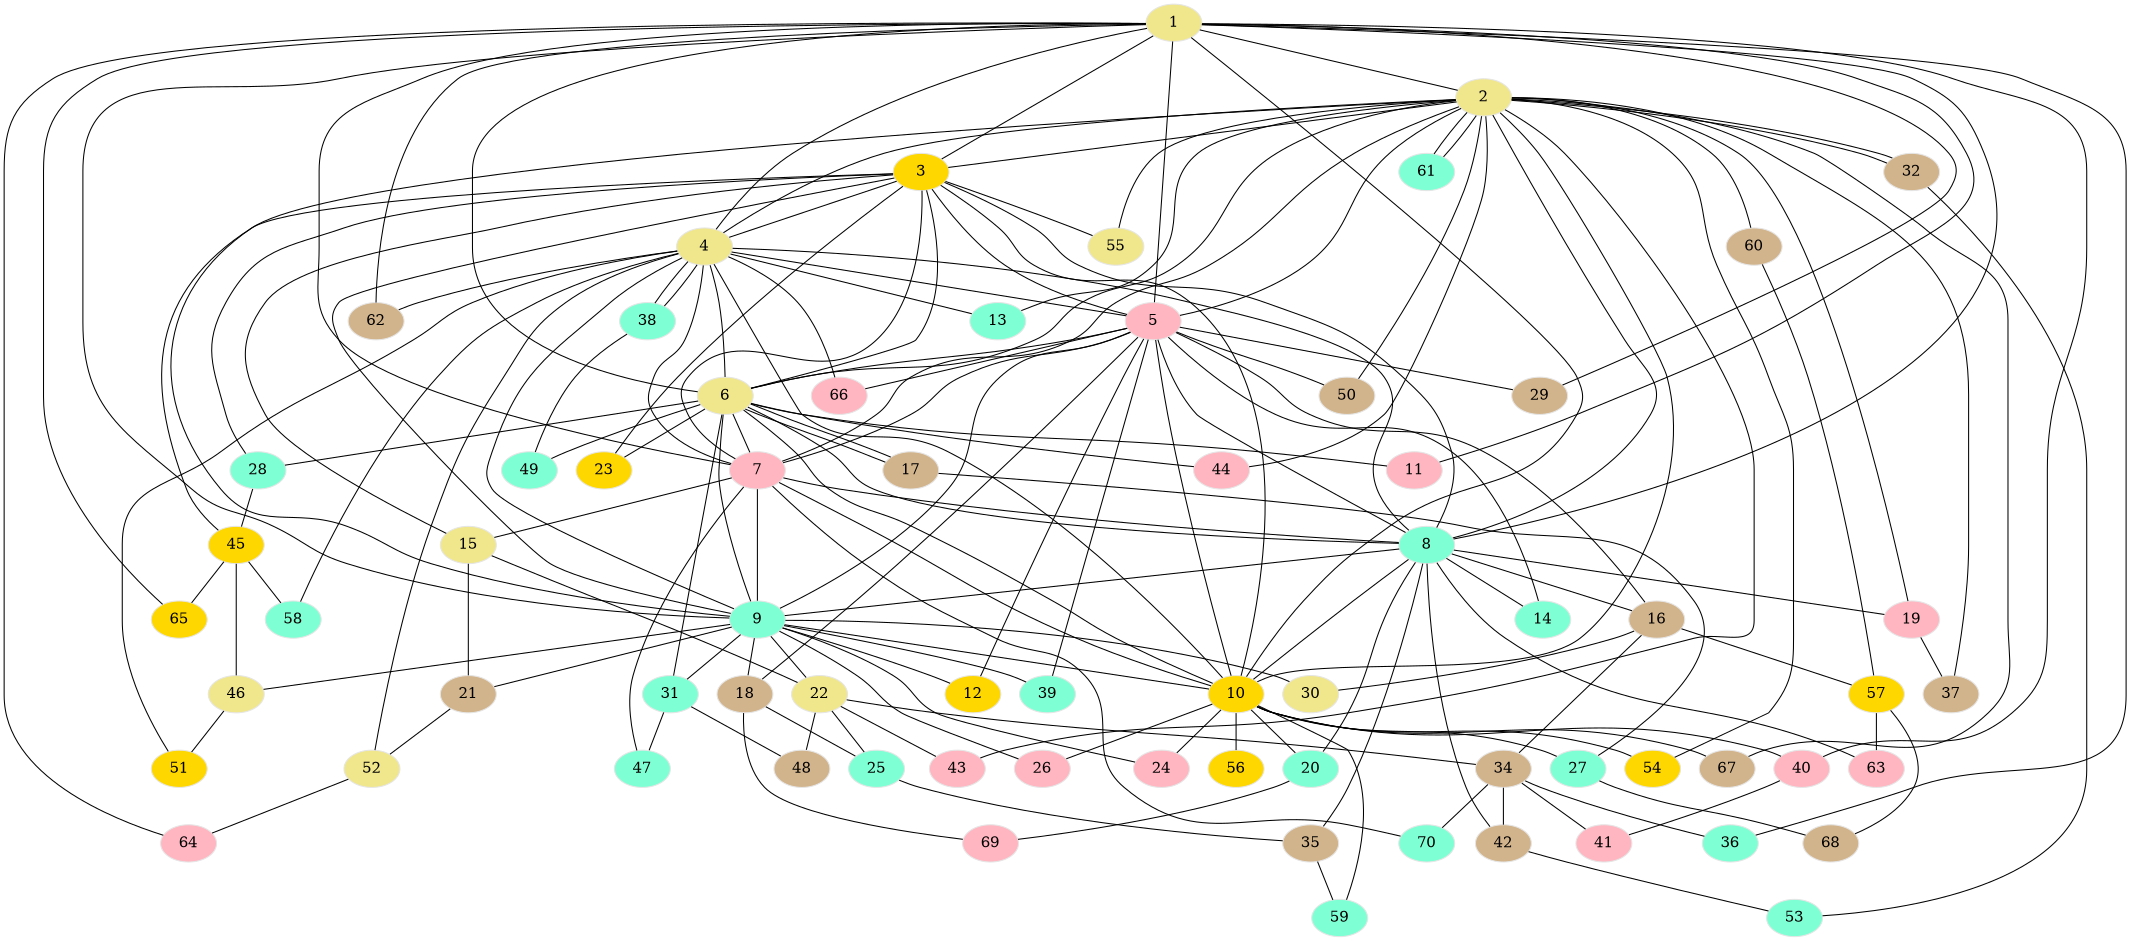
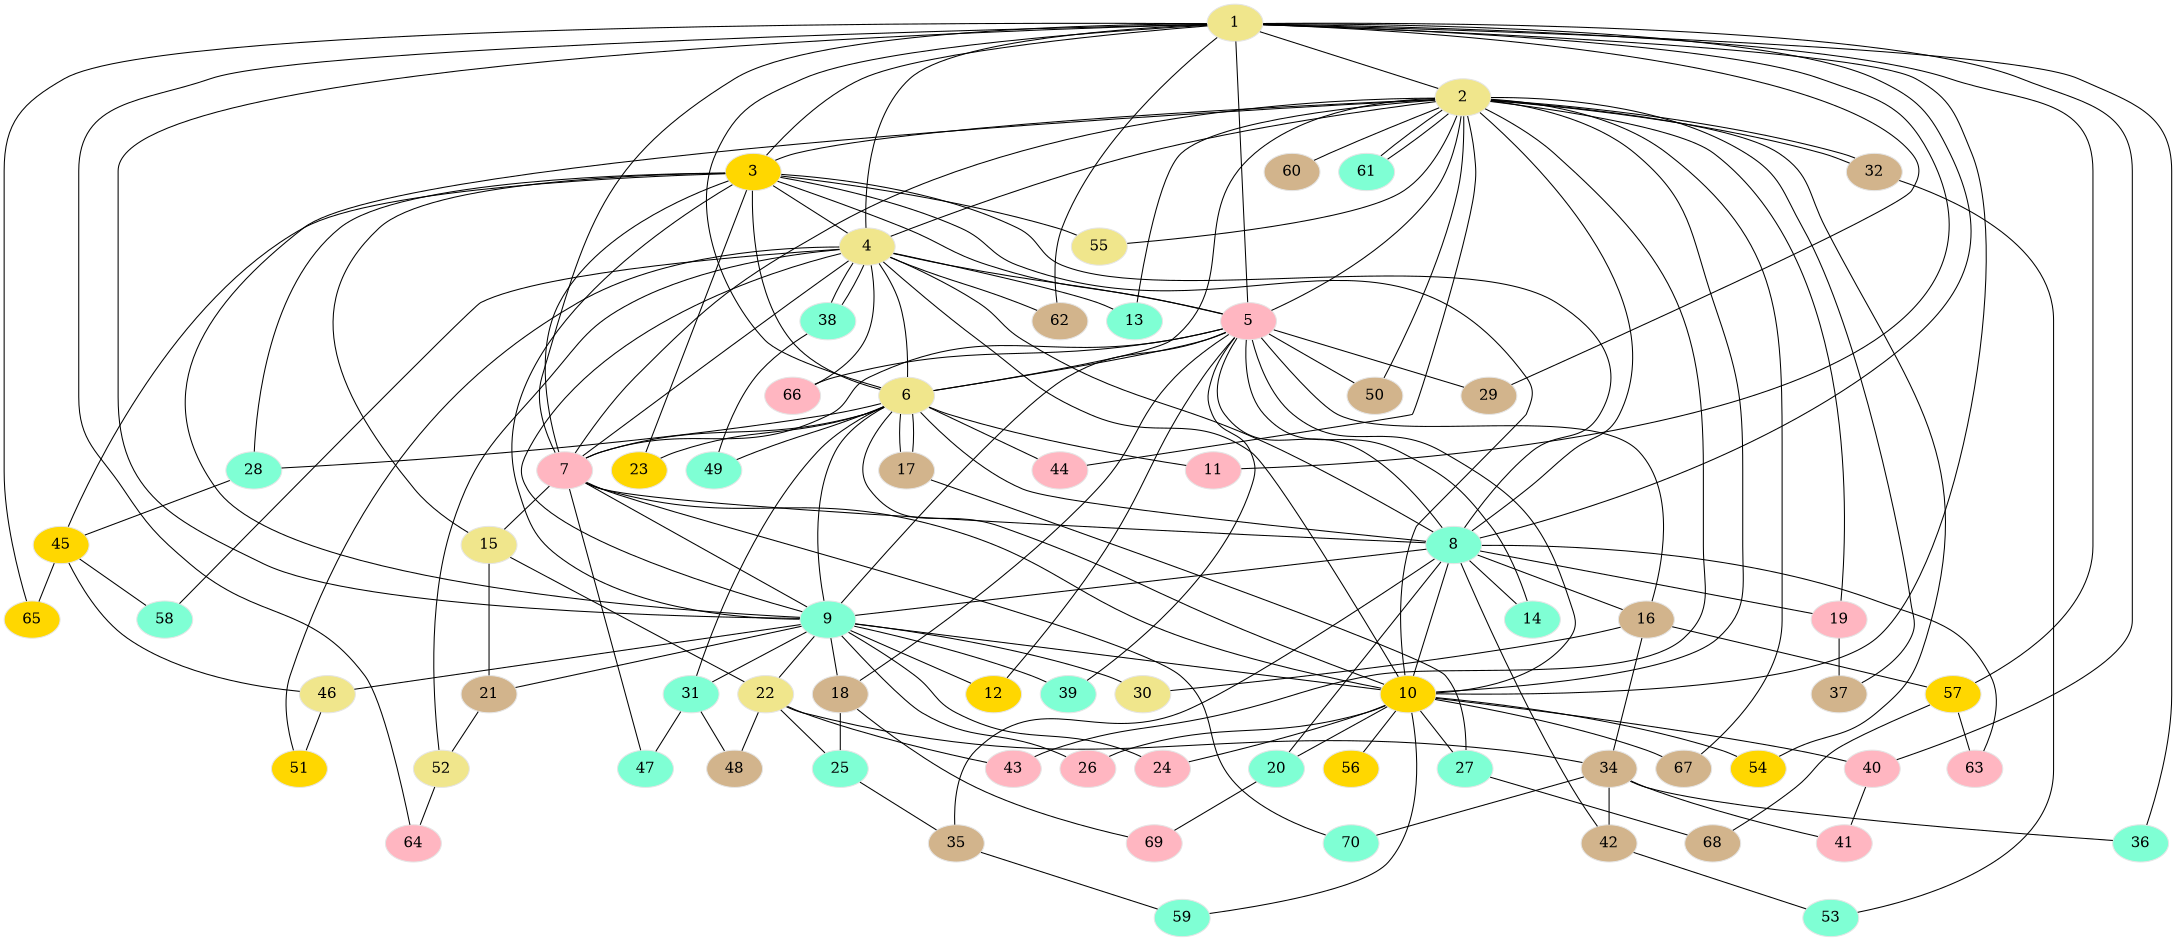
(1832, 466) -> (1979, 87)
